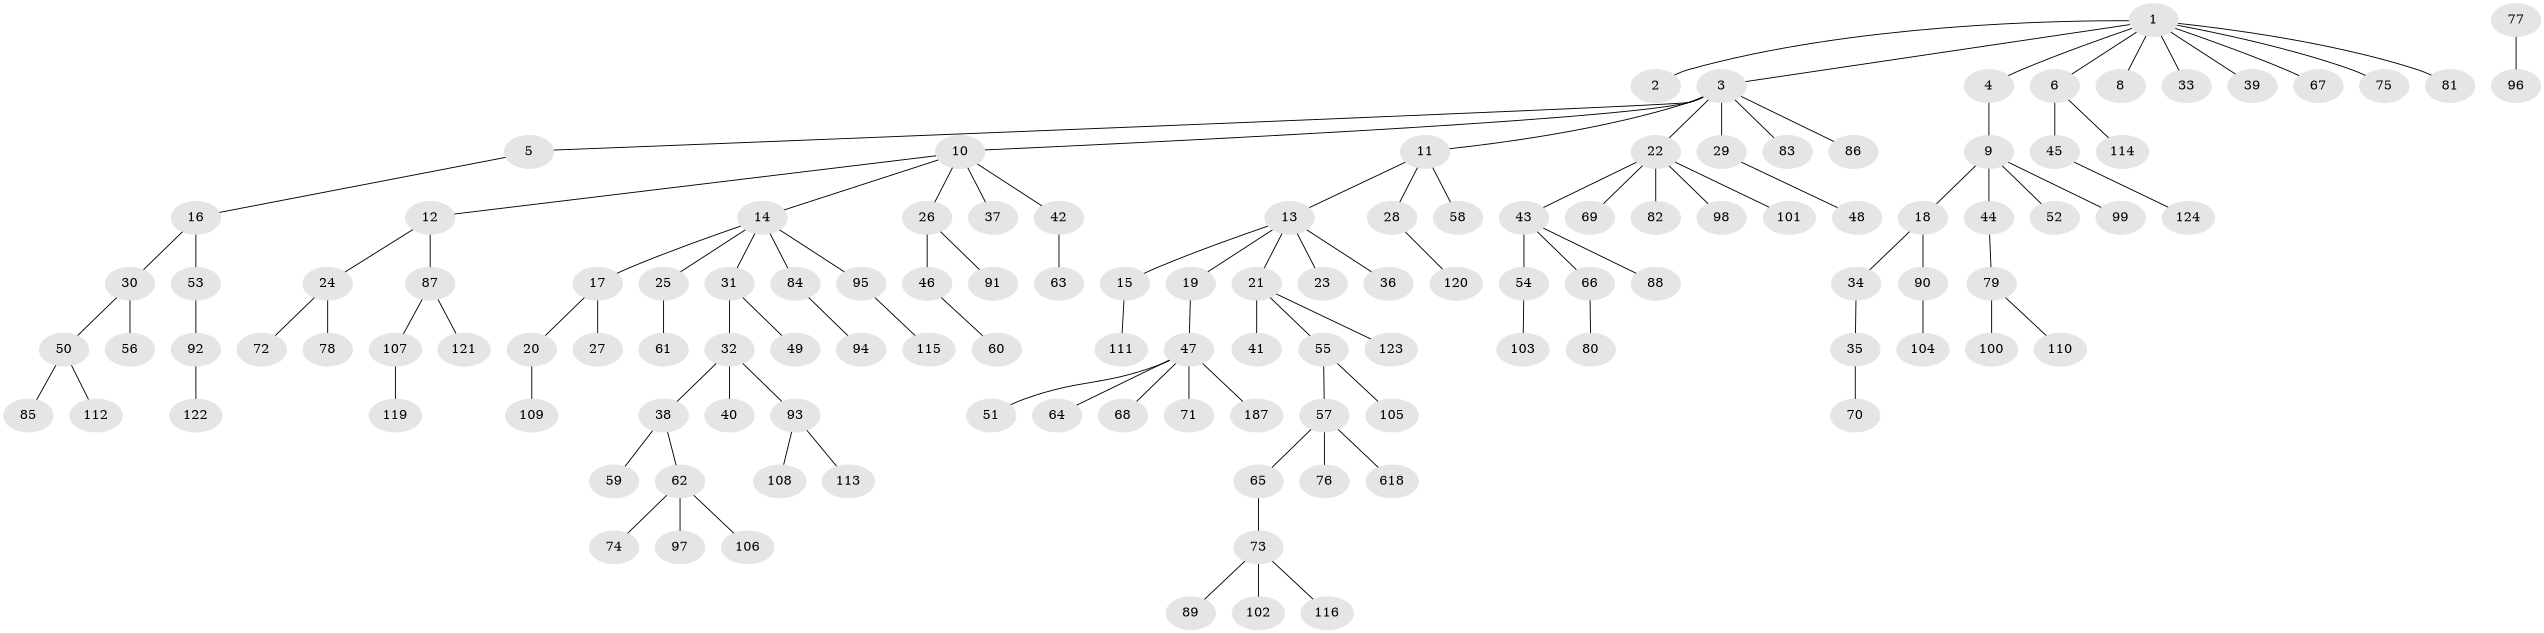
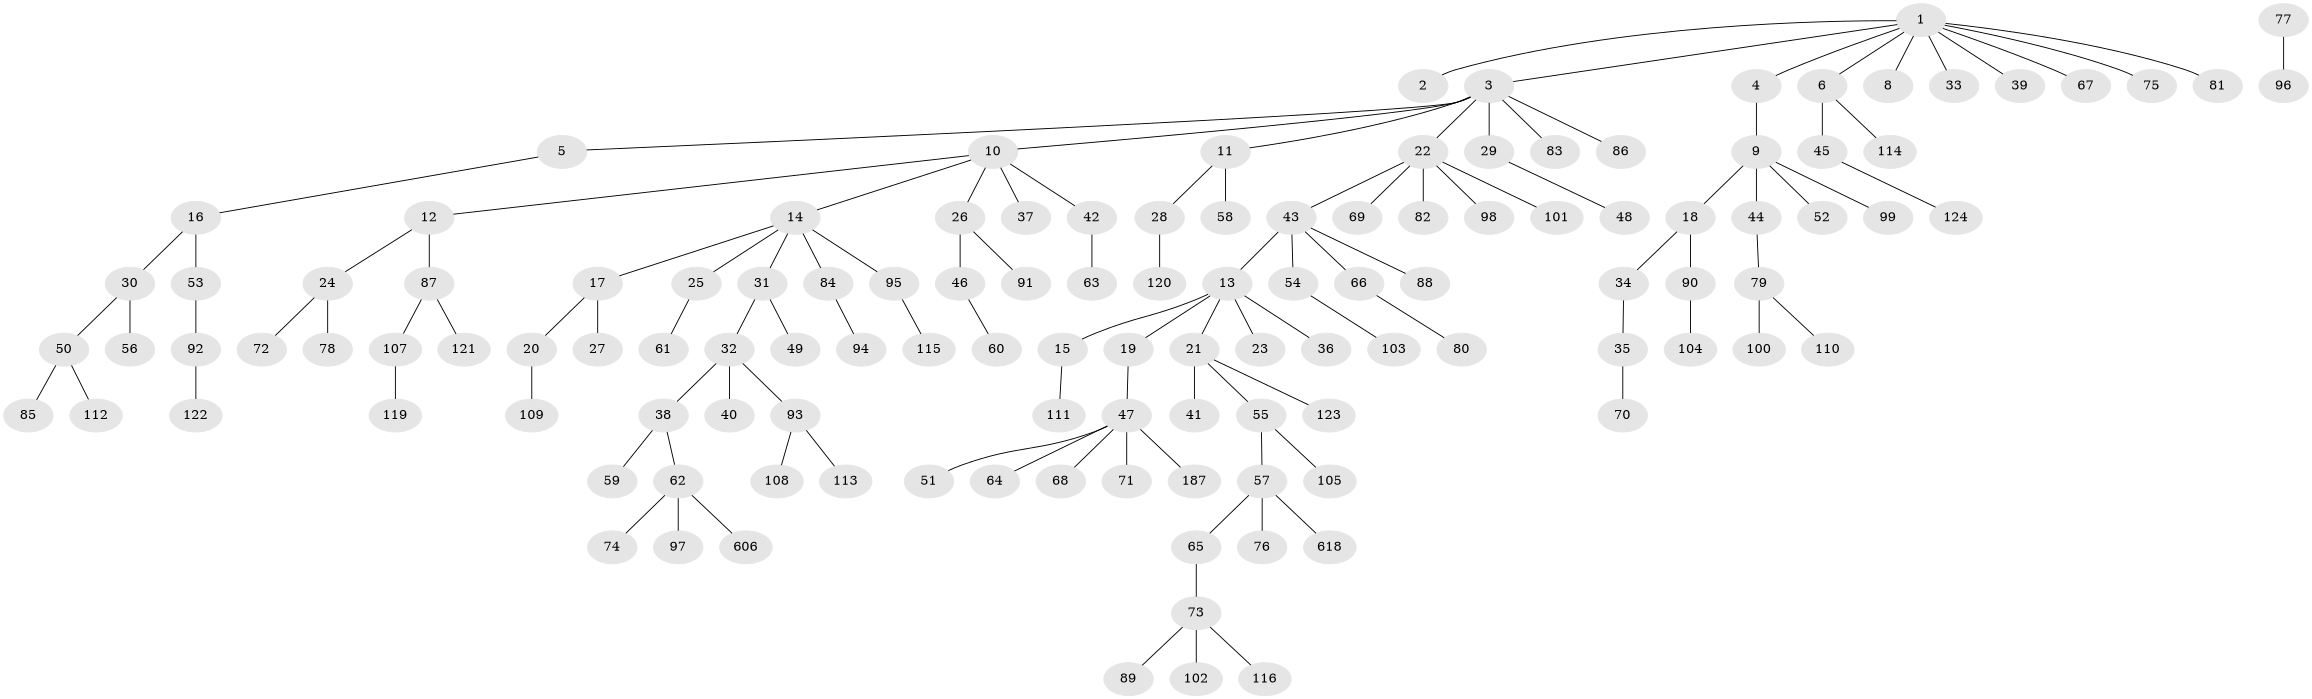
(1357, 185) -> (1259, 251)
(748, 547) -> (746, 547)
